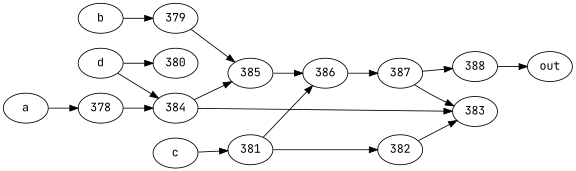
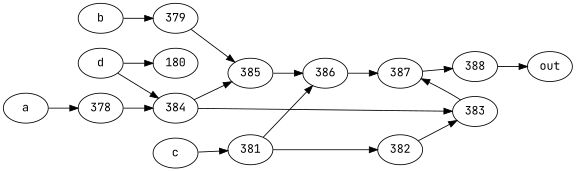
(176, 63) -> (176, 63)
(430, 94) -> (445, 91)
